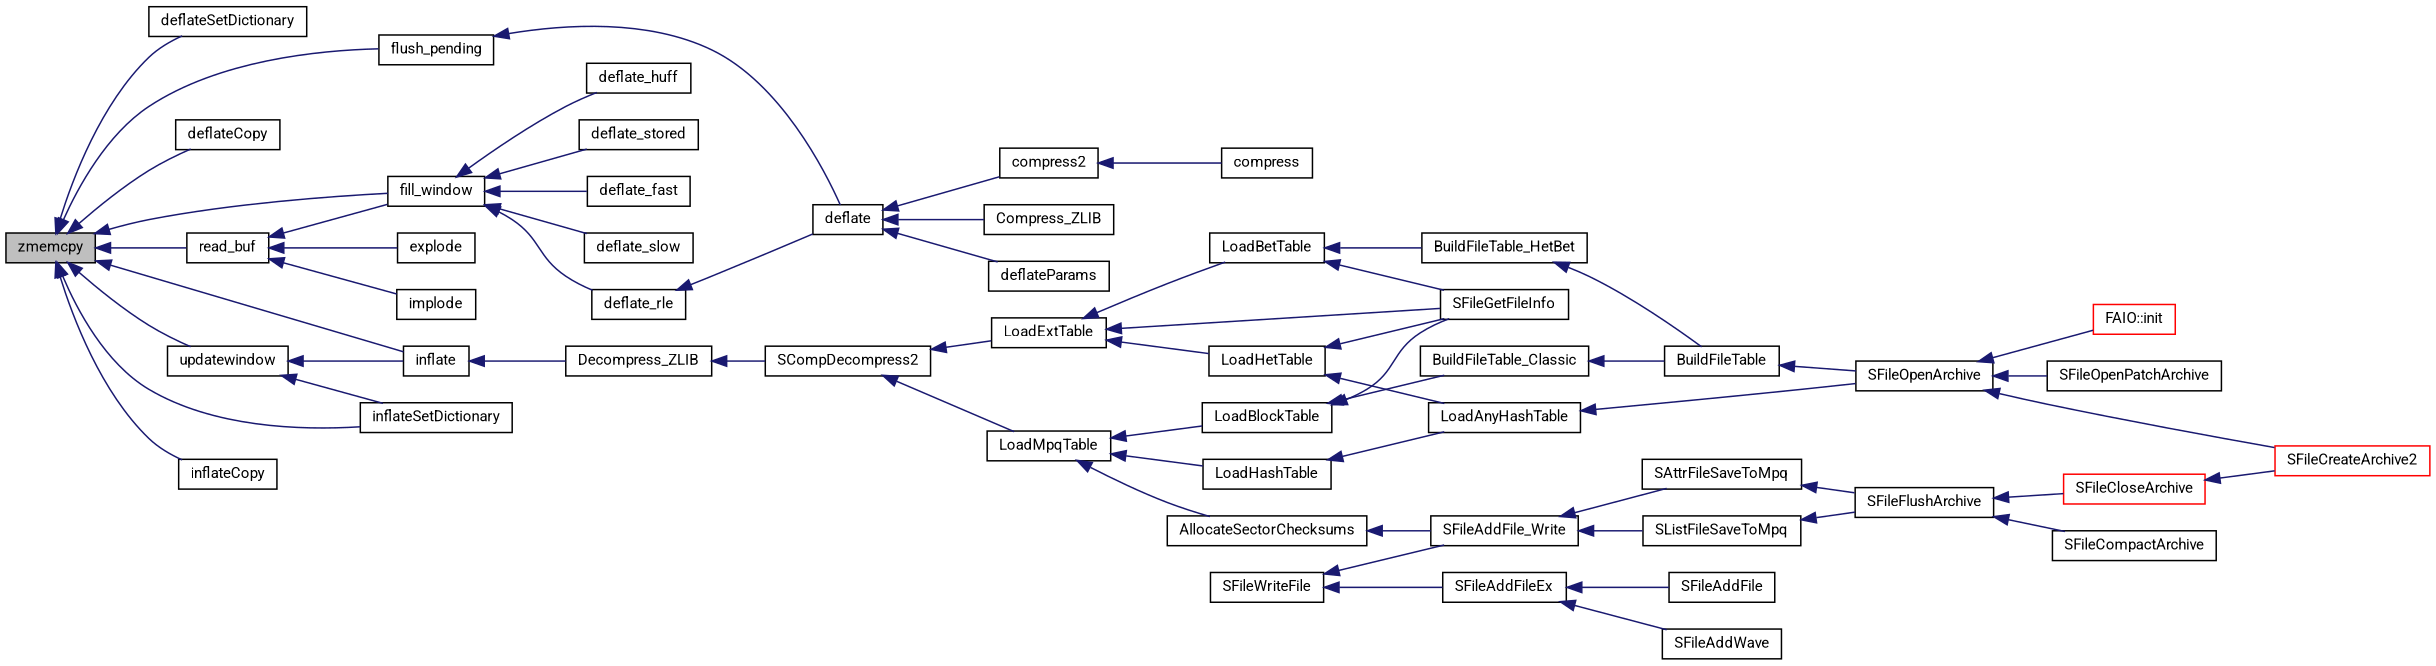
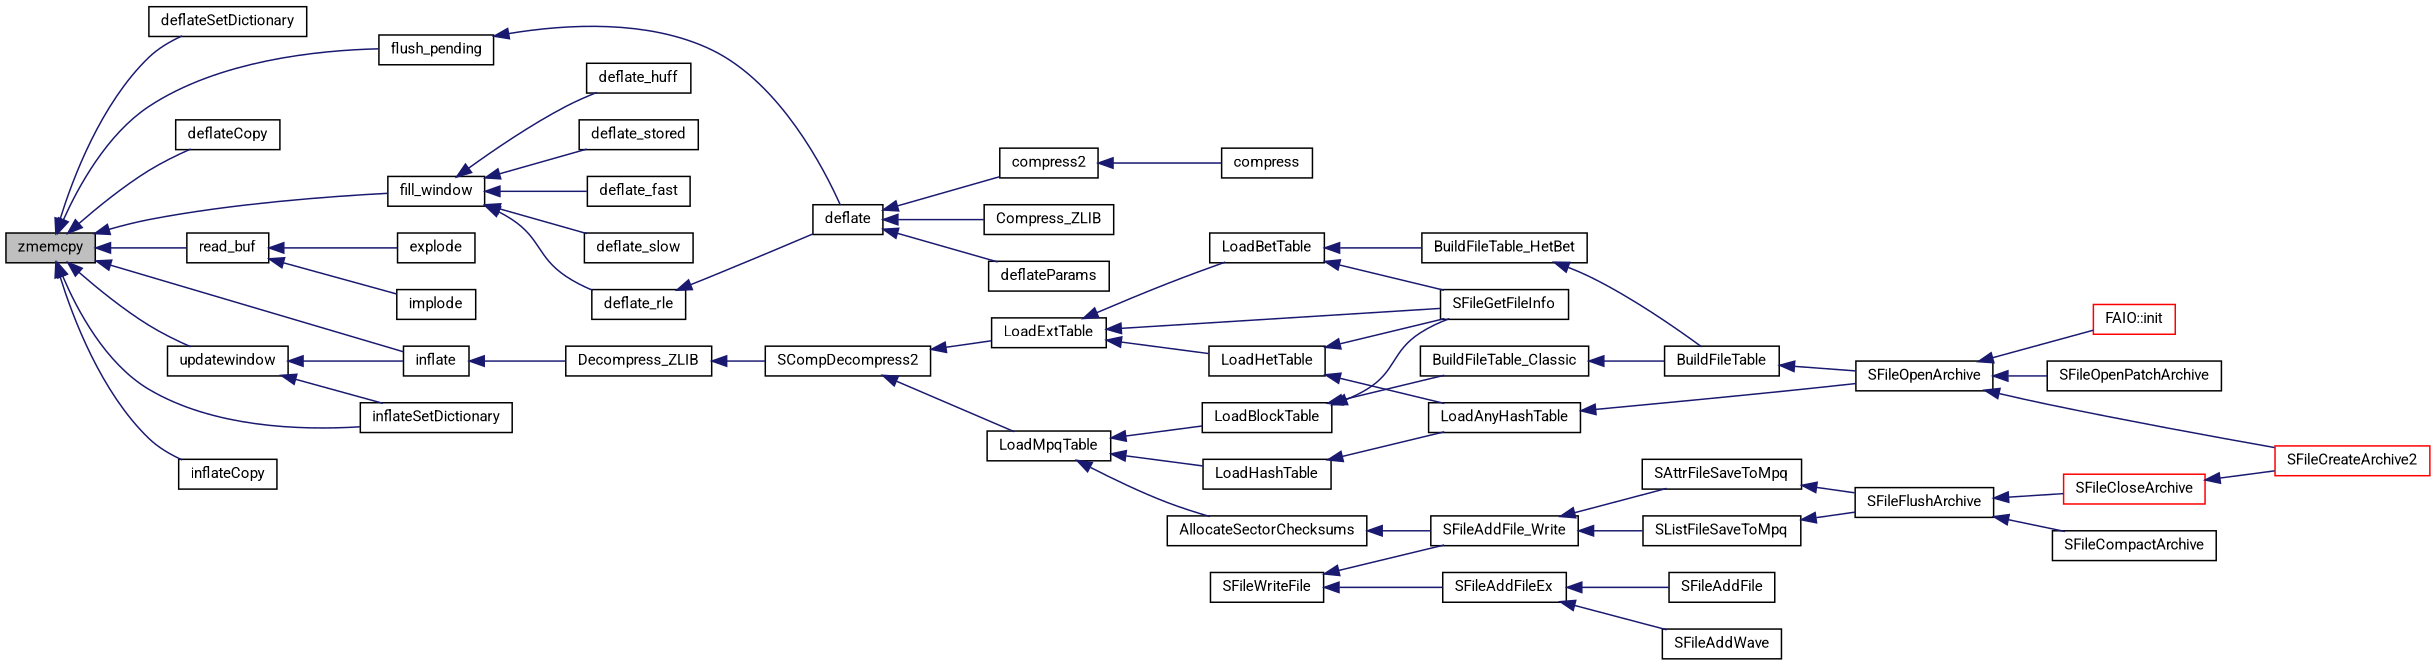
(335, 219) -> none
